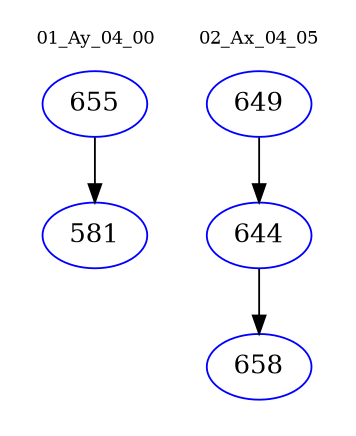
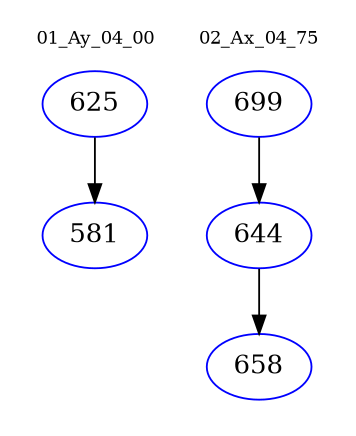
(259, 39) -> (259, 39)
(95, 104) -> (95, 104)
(259, 104) -> (259, 104)
